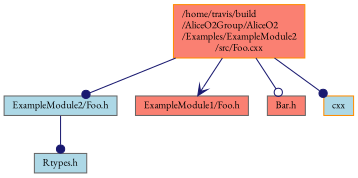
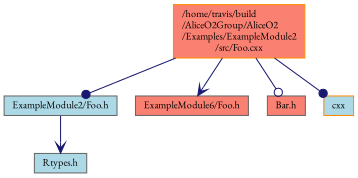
(192, 106) -> (192, 106)
(61, 130) -> (61, 129)
